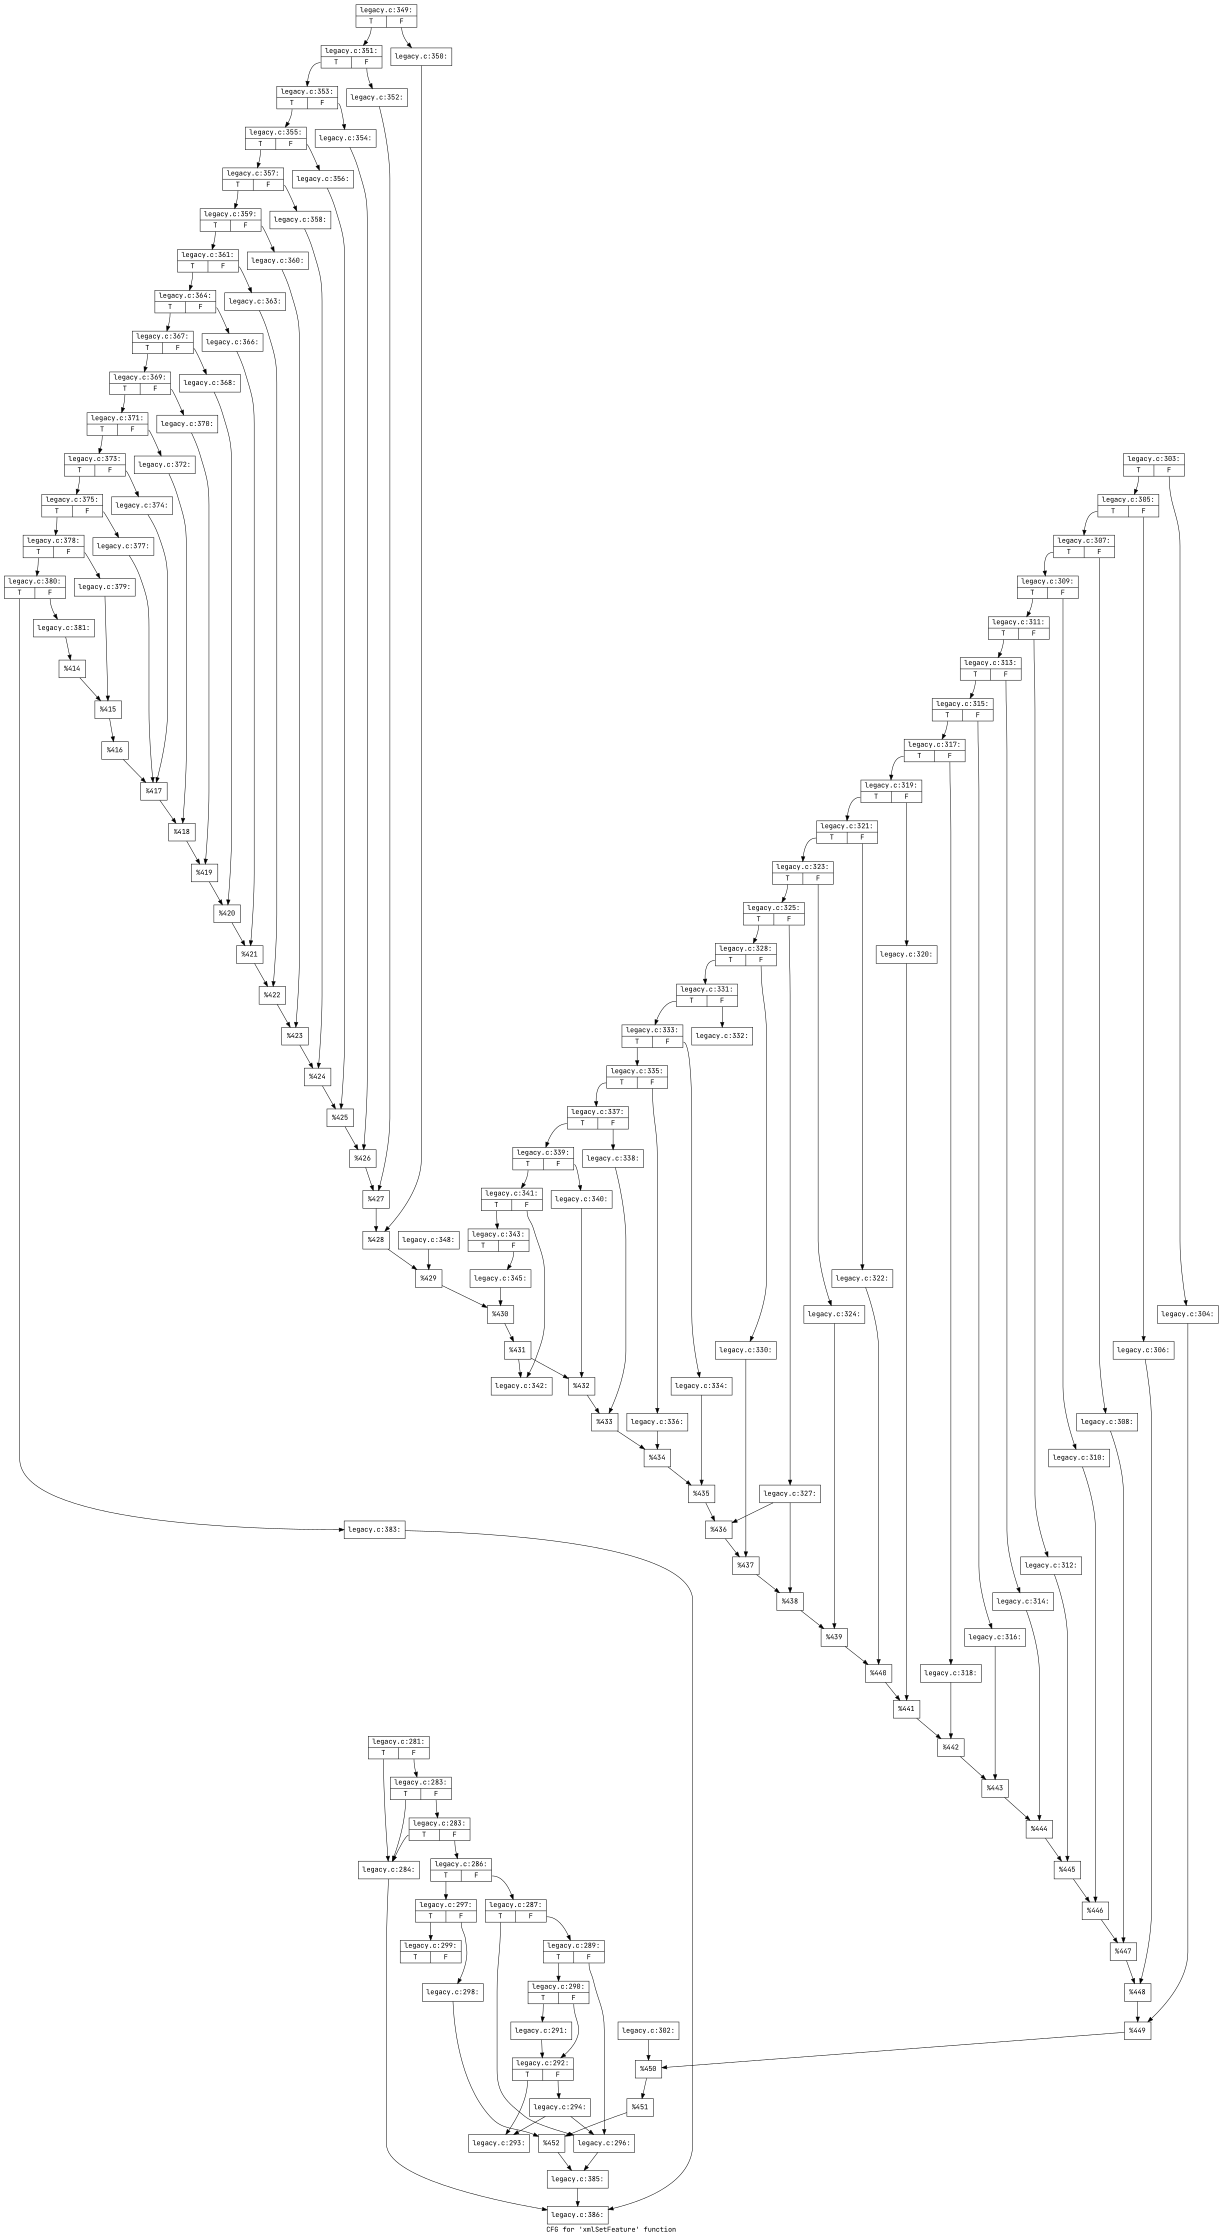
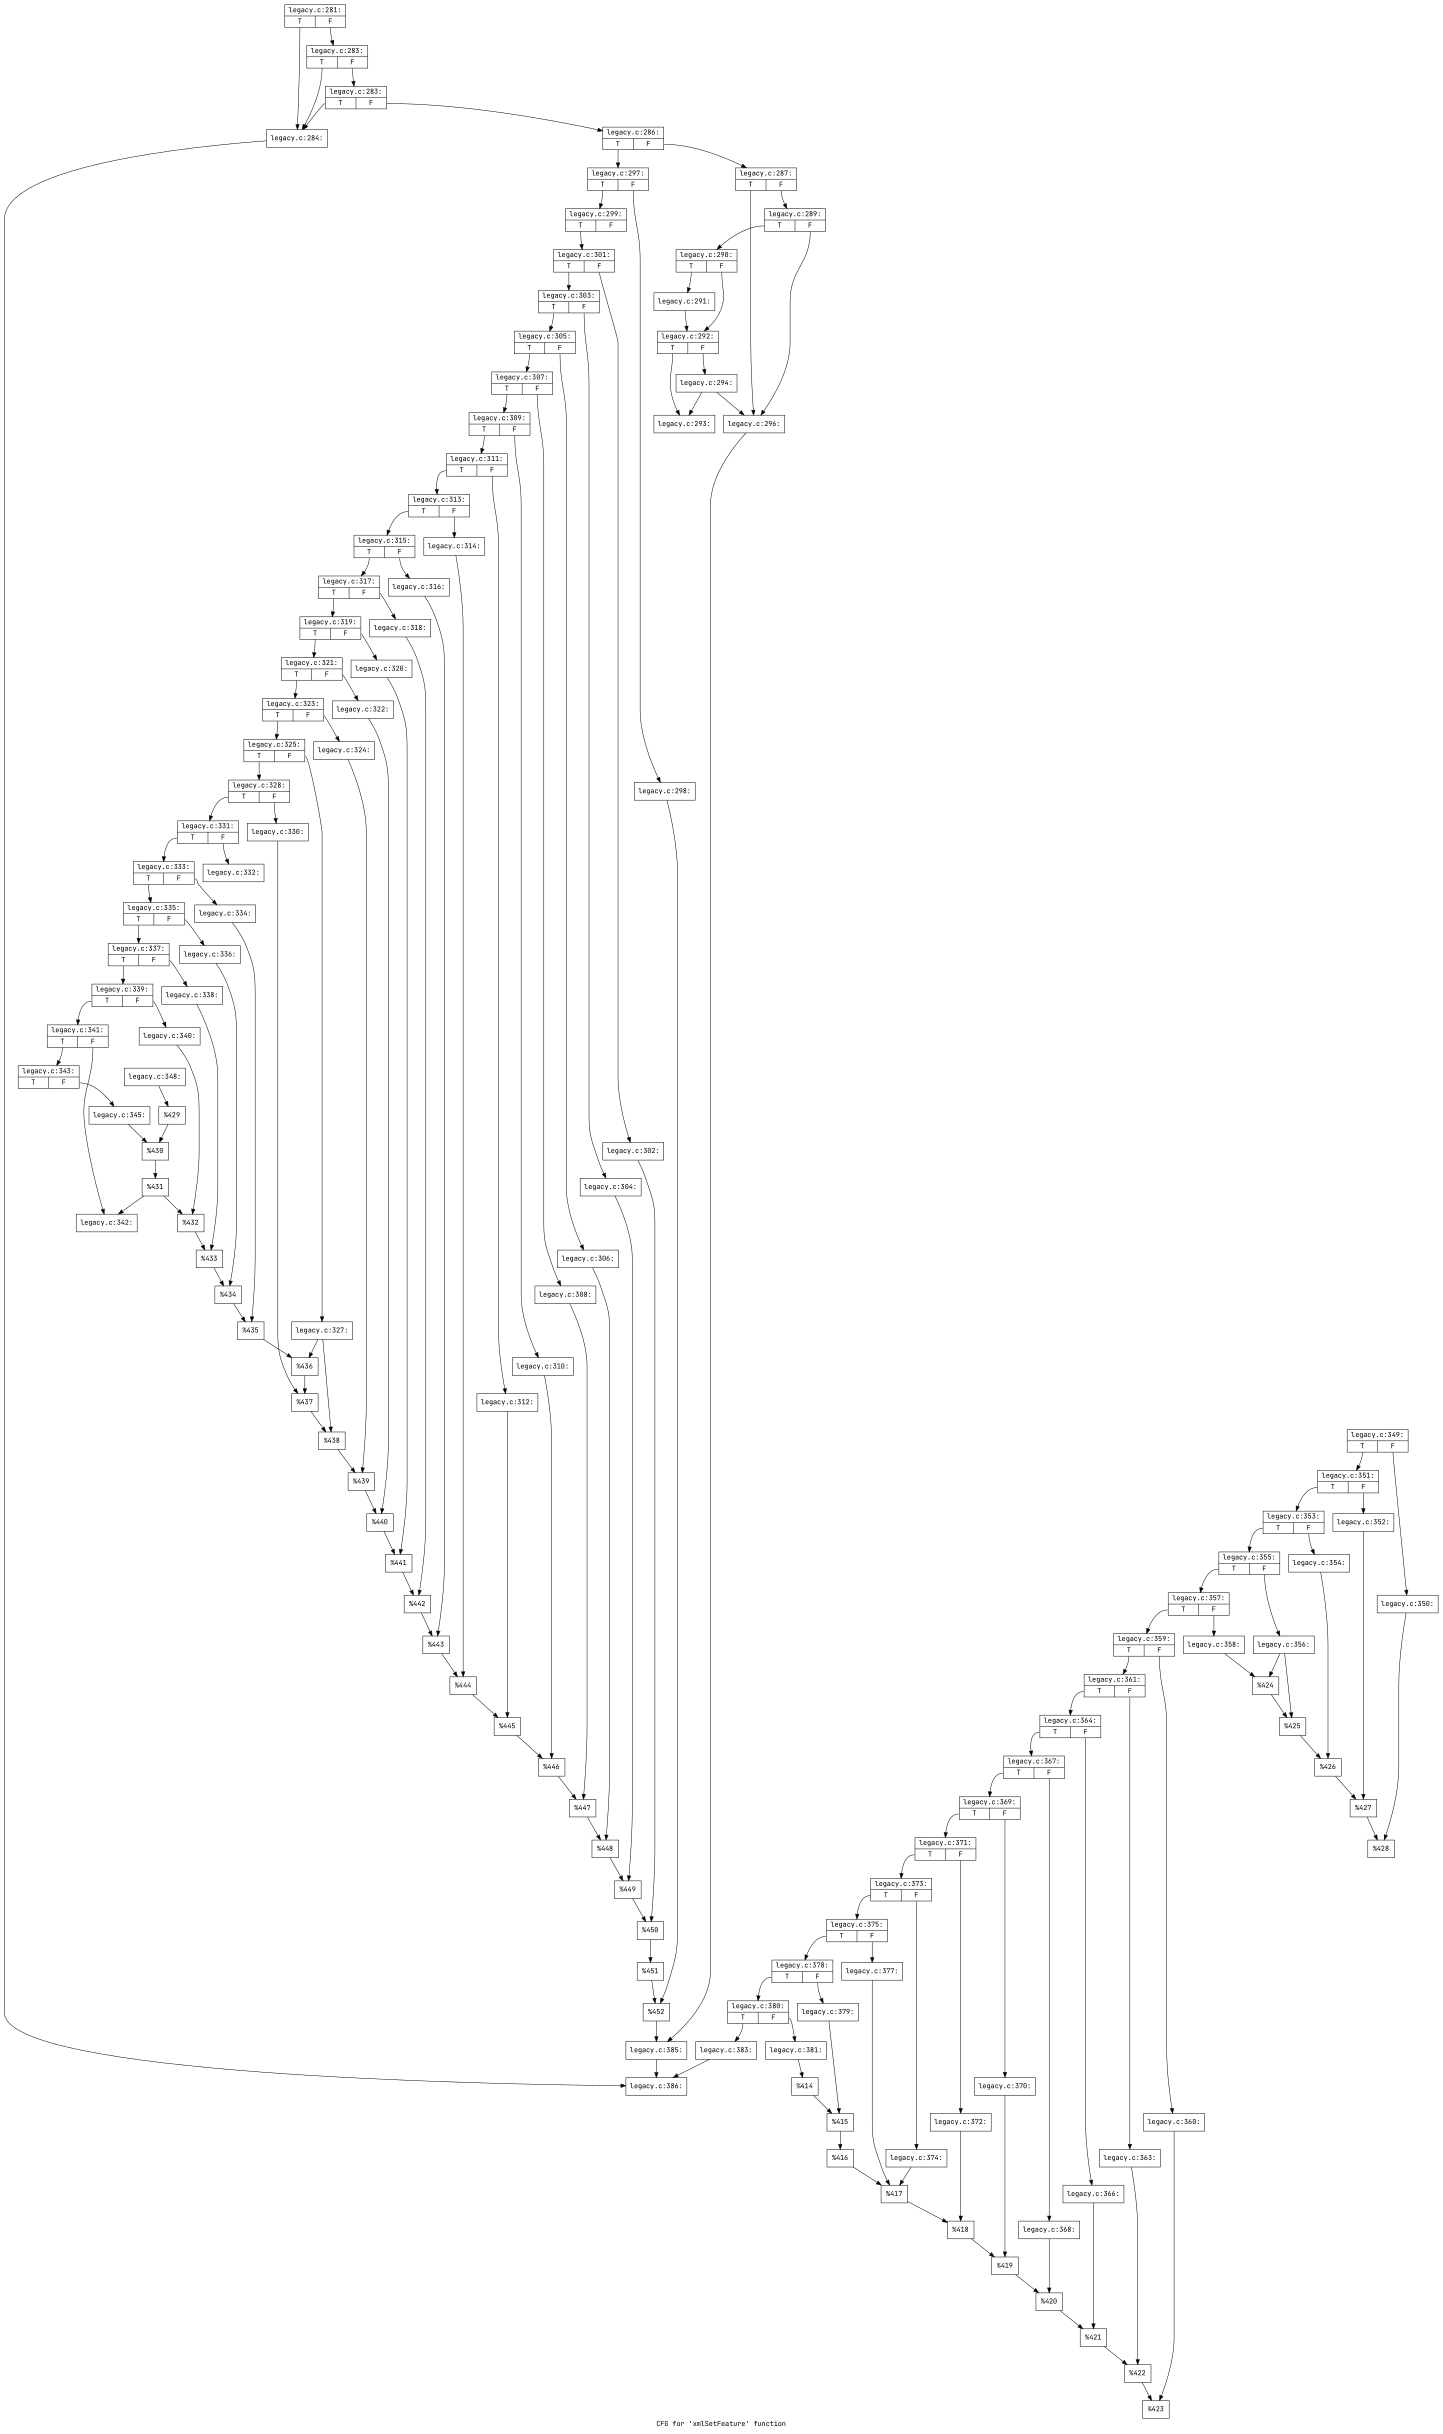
none -> (584, 261)
(305, 1054) -> (1276, 1663)
(400, 1258) -> none
